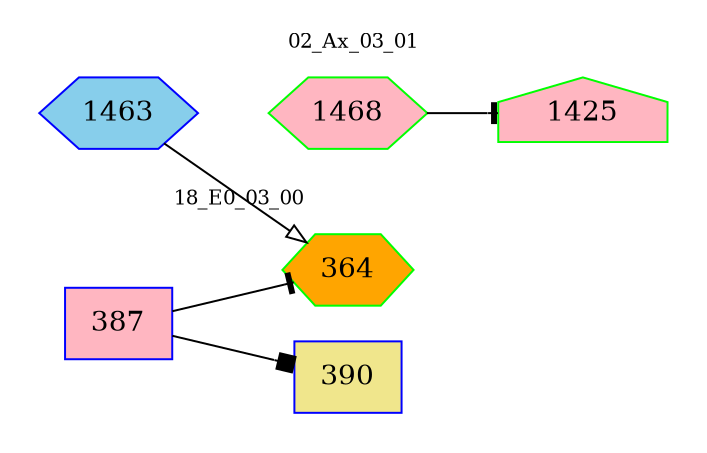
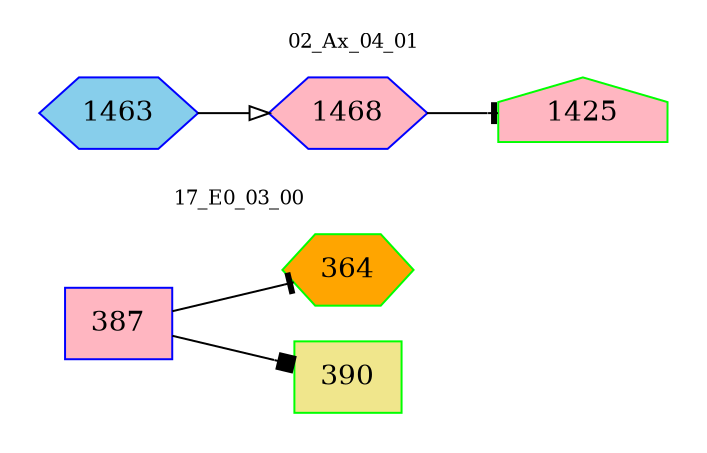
(354, 43) -> (354, 43)
(348, 113) -> (348, 113)
(237, 194) -> (223, 113)
(239, 199) -> (239, 199)
(348, 377) -> (348, 377)
